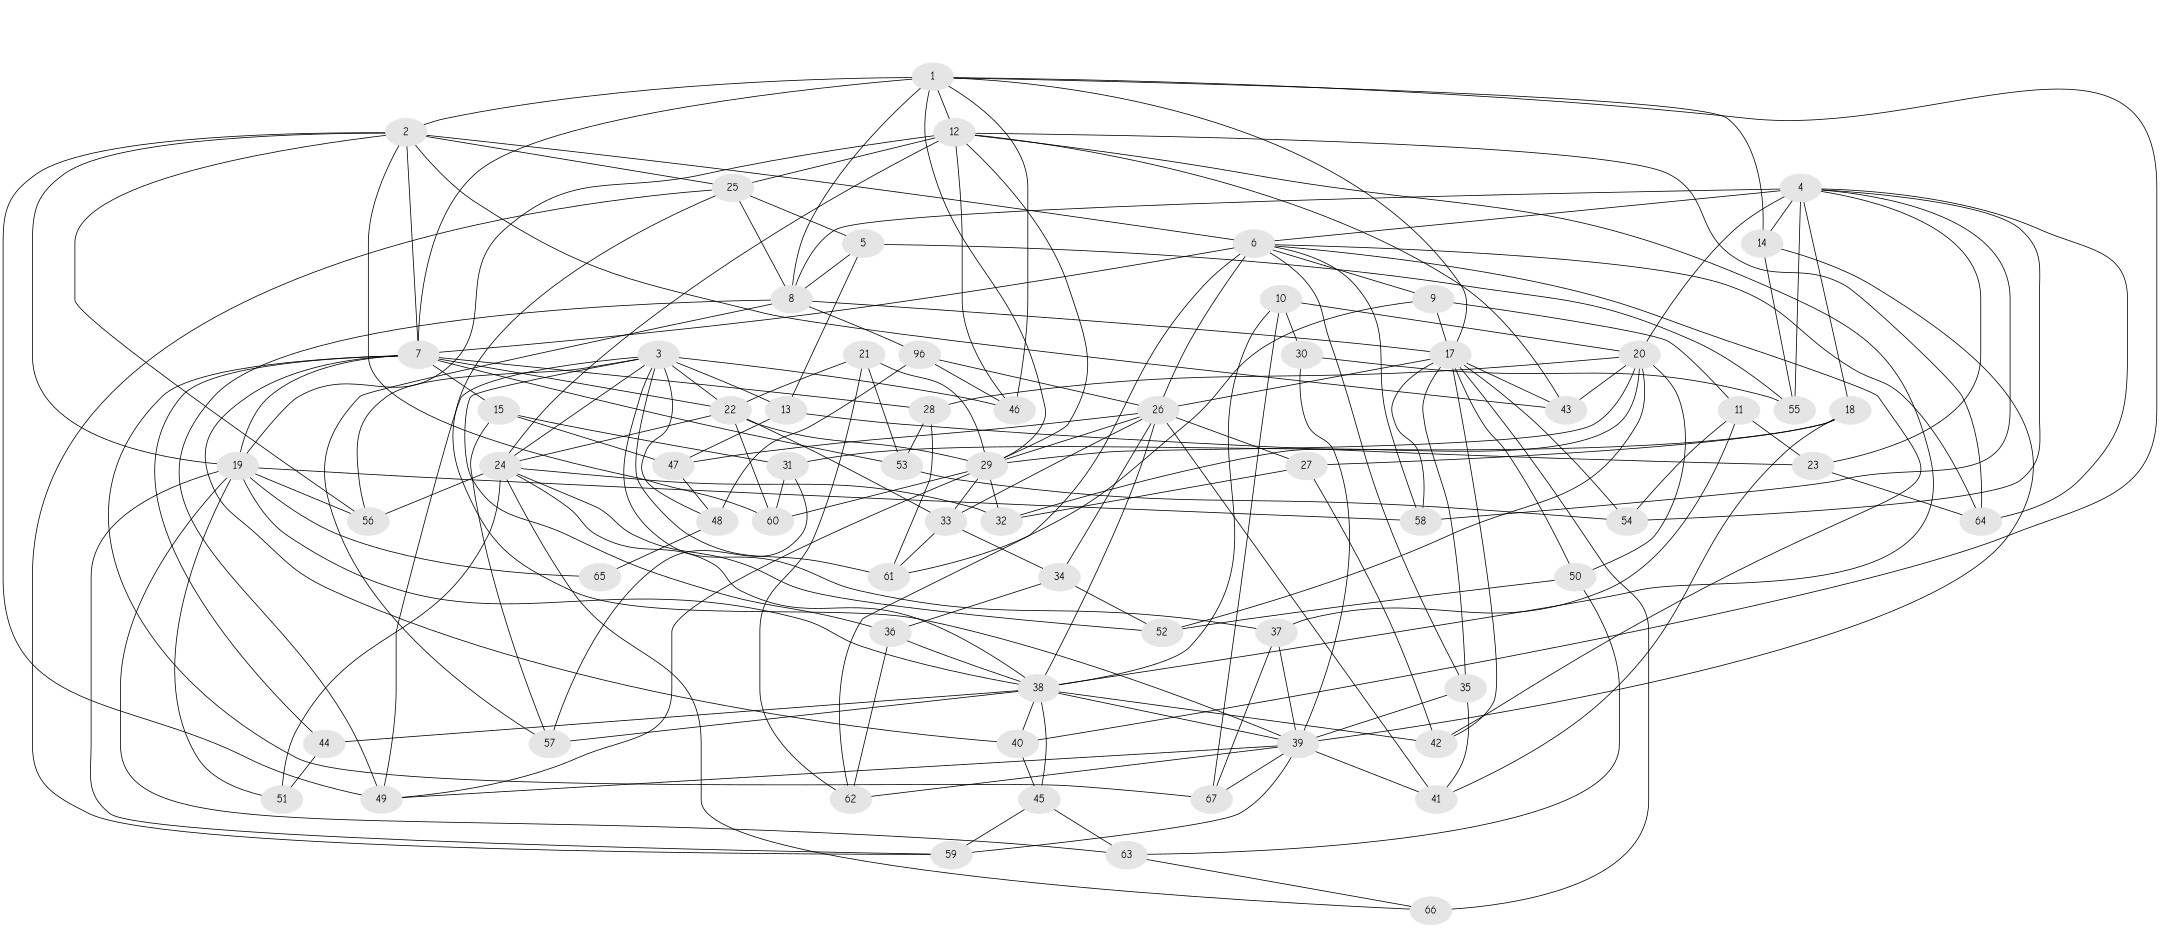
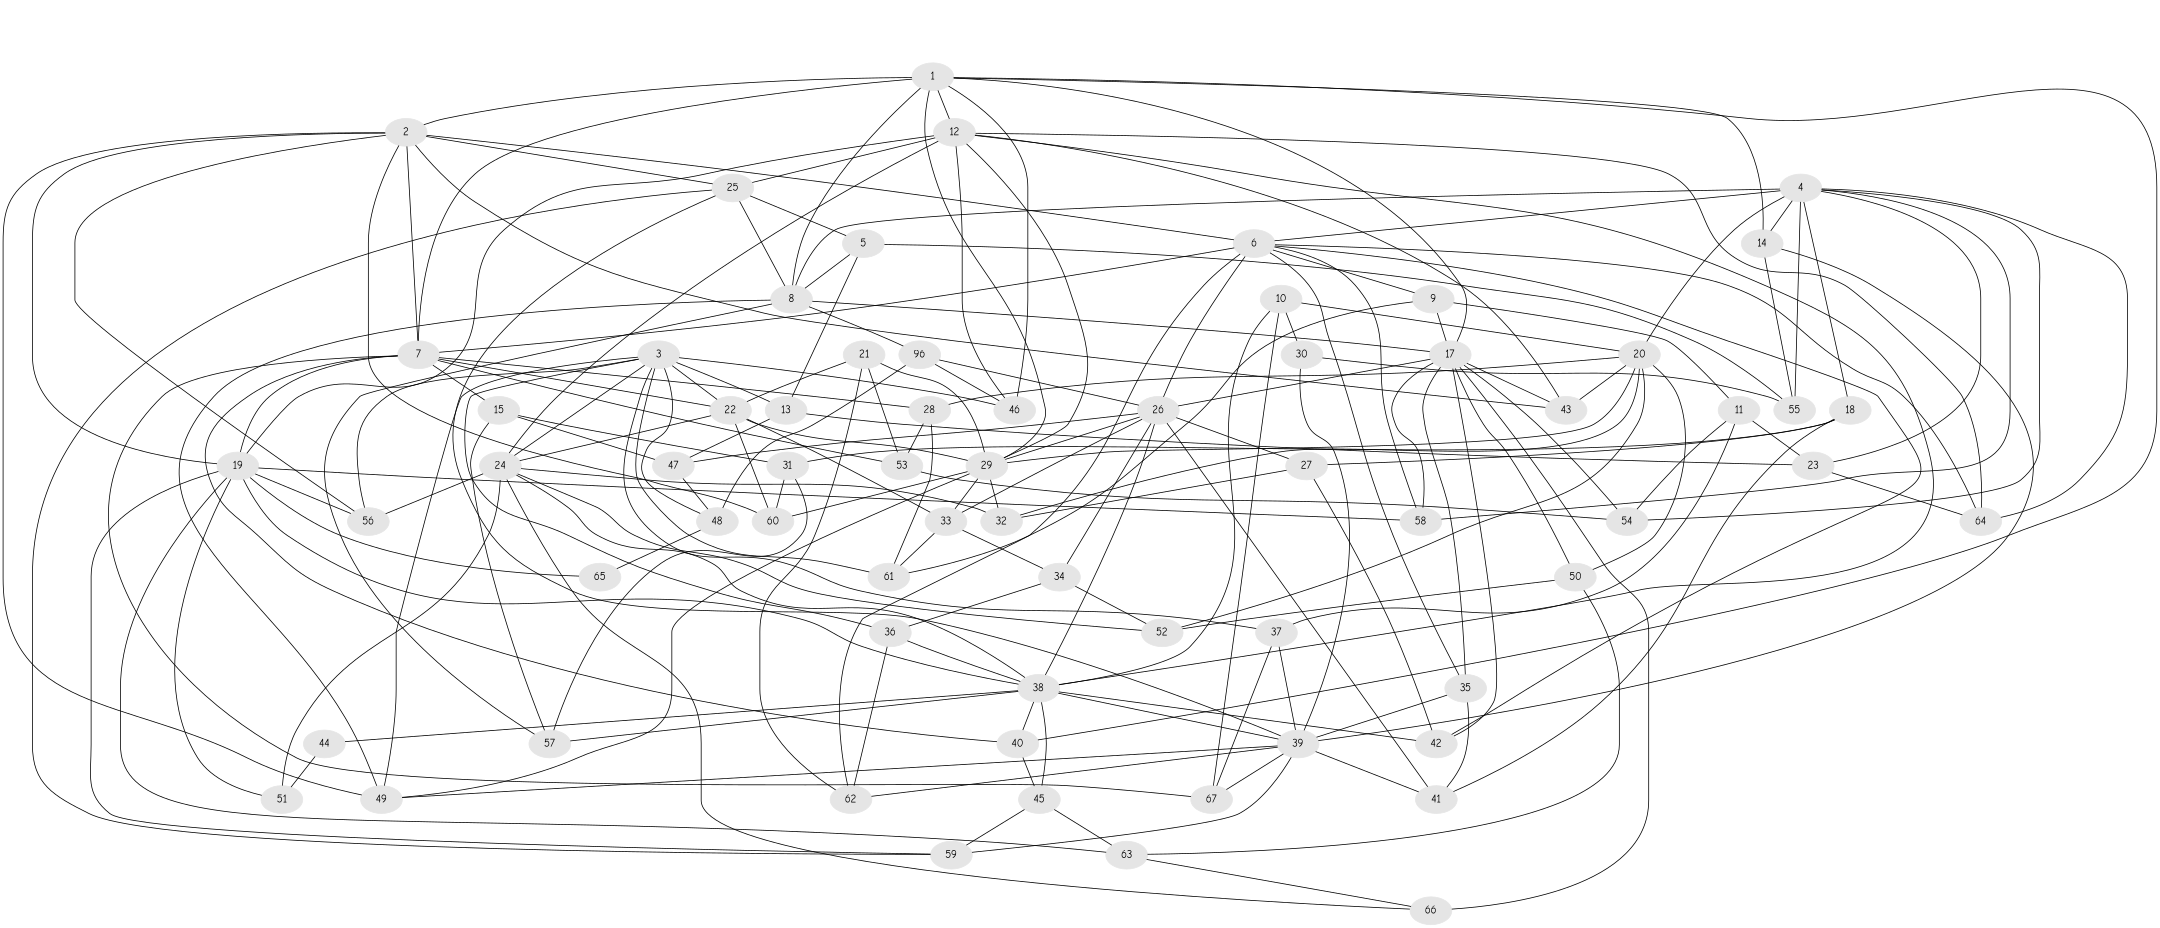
(157, 475) -> none
